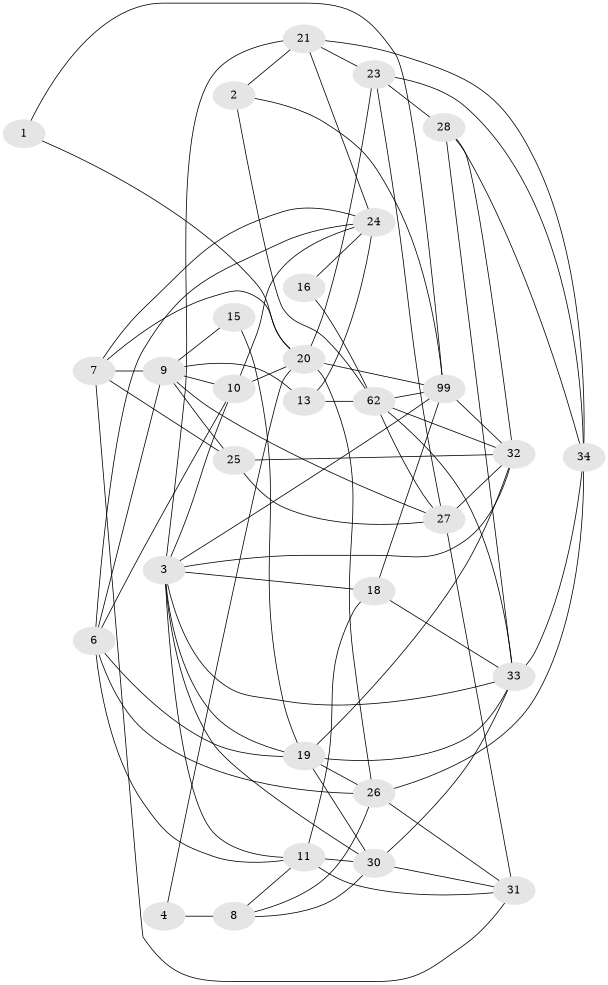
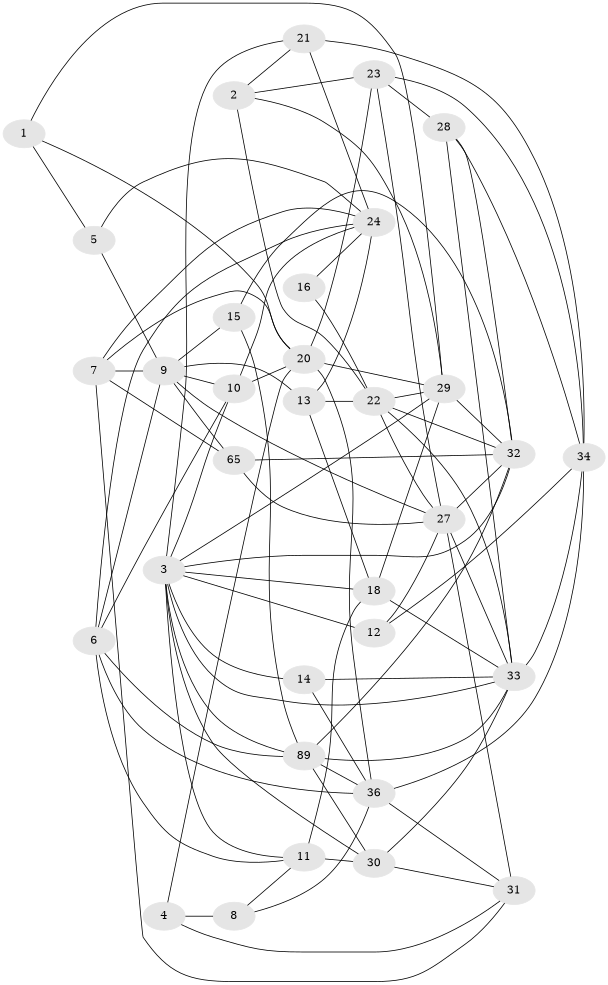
(339, 57) -> (304, 85)
none -> (421, 223)
none -> (94, 240)
(444, 389) -> (444, 389)
(374, 401) -> (374, 401)
(234, 460) -> (234, 460)
none -> (339, 496)
none -> (479, 598)
none -> (374, 633)
none -> (304, 680)
(304, 756) -> (304, 756)
(374, 793) -> (374, 793)
(403, 893) -> (345, 952)
(314, 908) -> none
